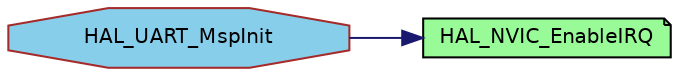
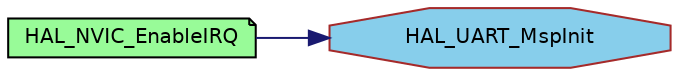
(376, 38) -> (282, 38)
